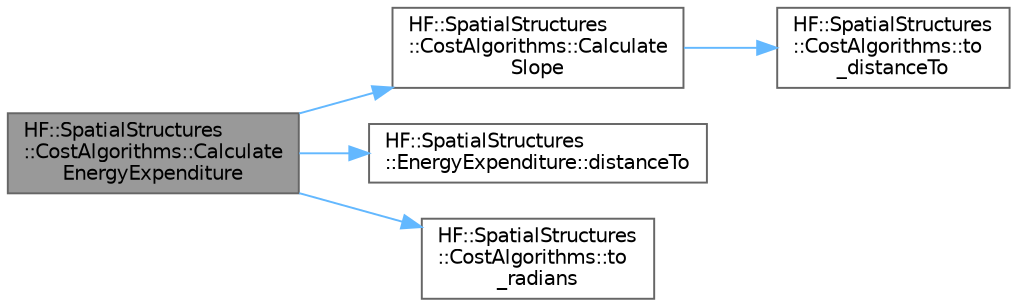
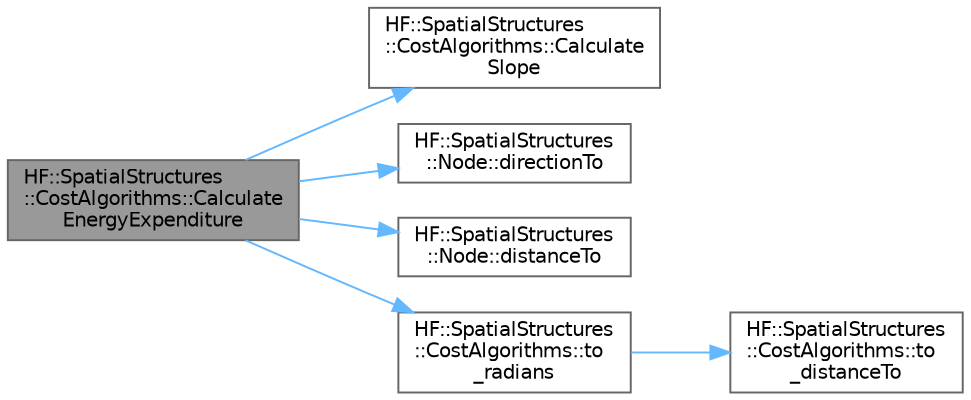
(720, 48) -> (671, 352)
none -> (515, 153)
(538, 153) -> (515, 247)
